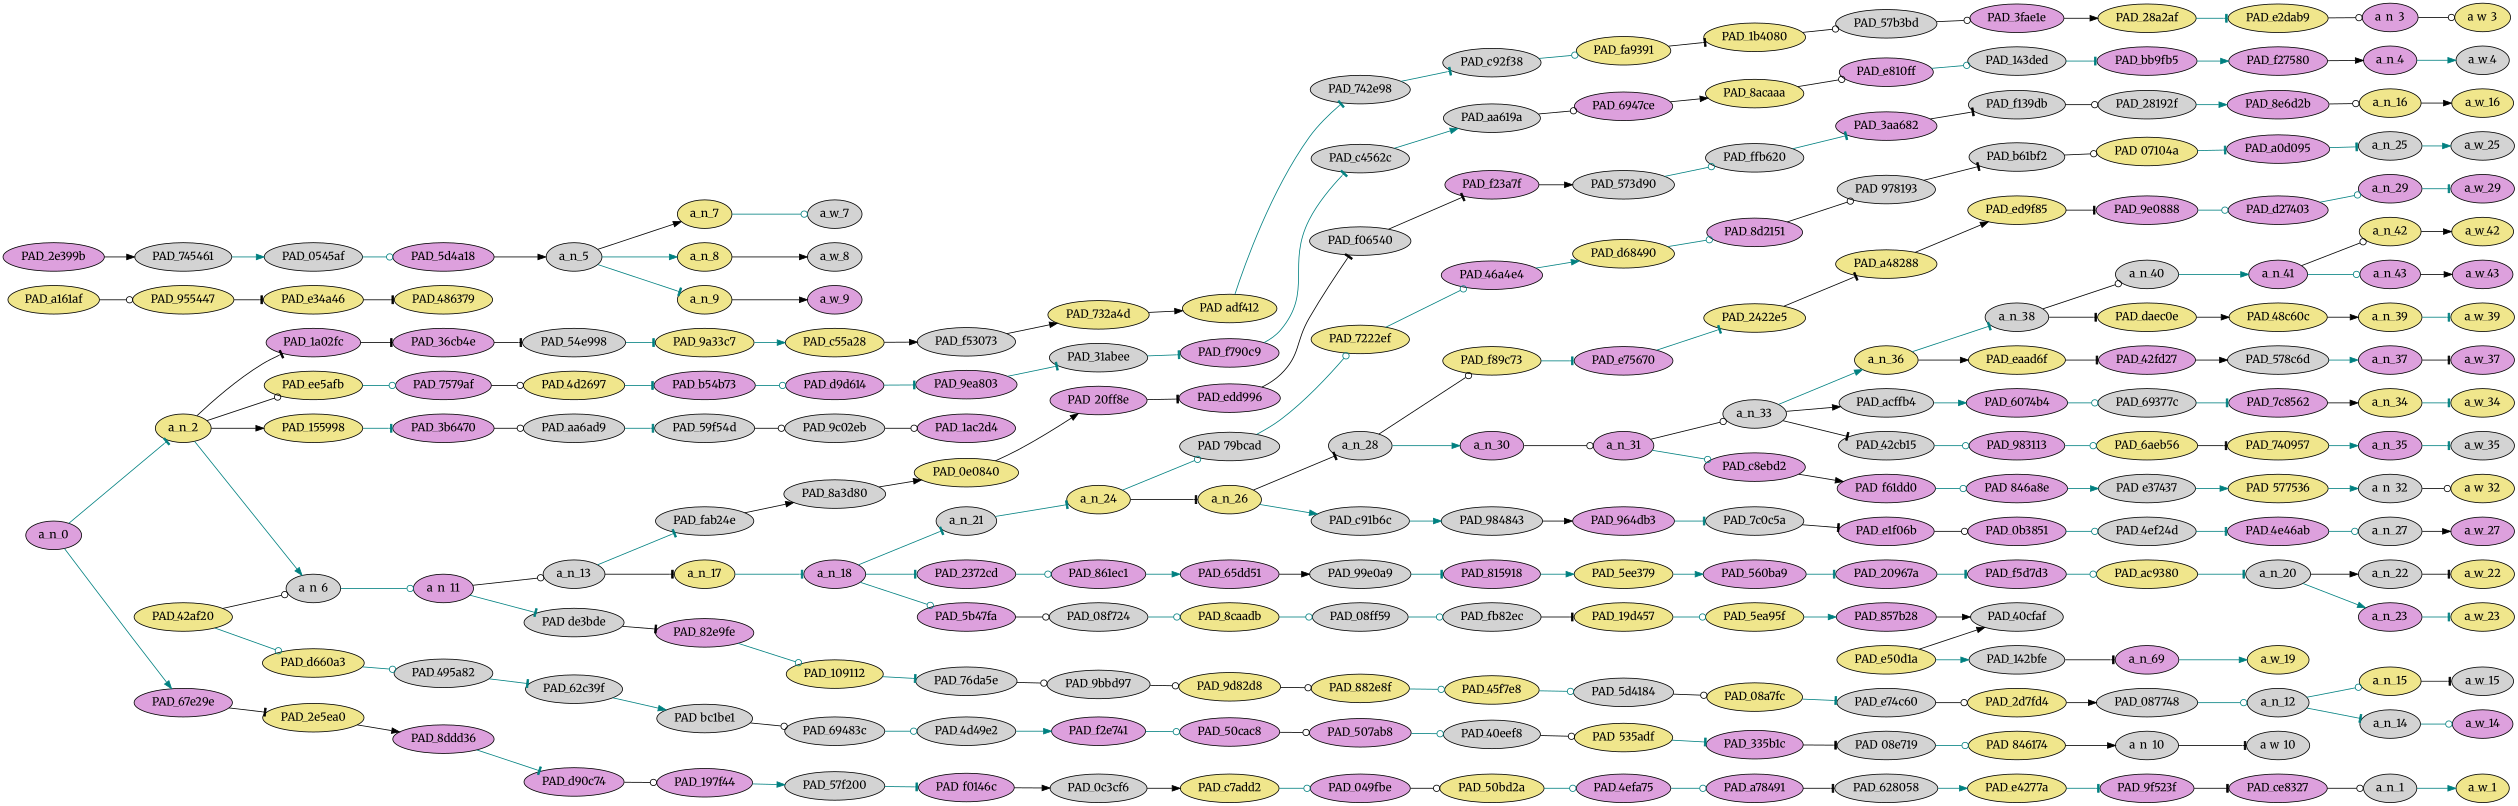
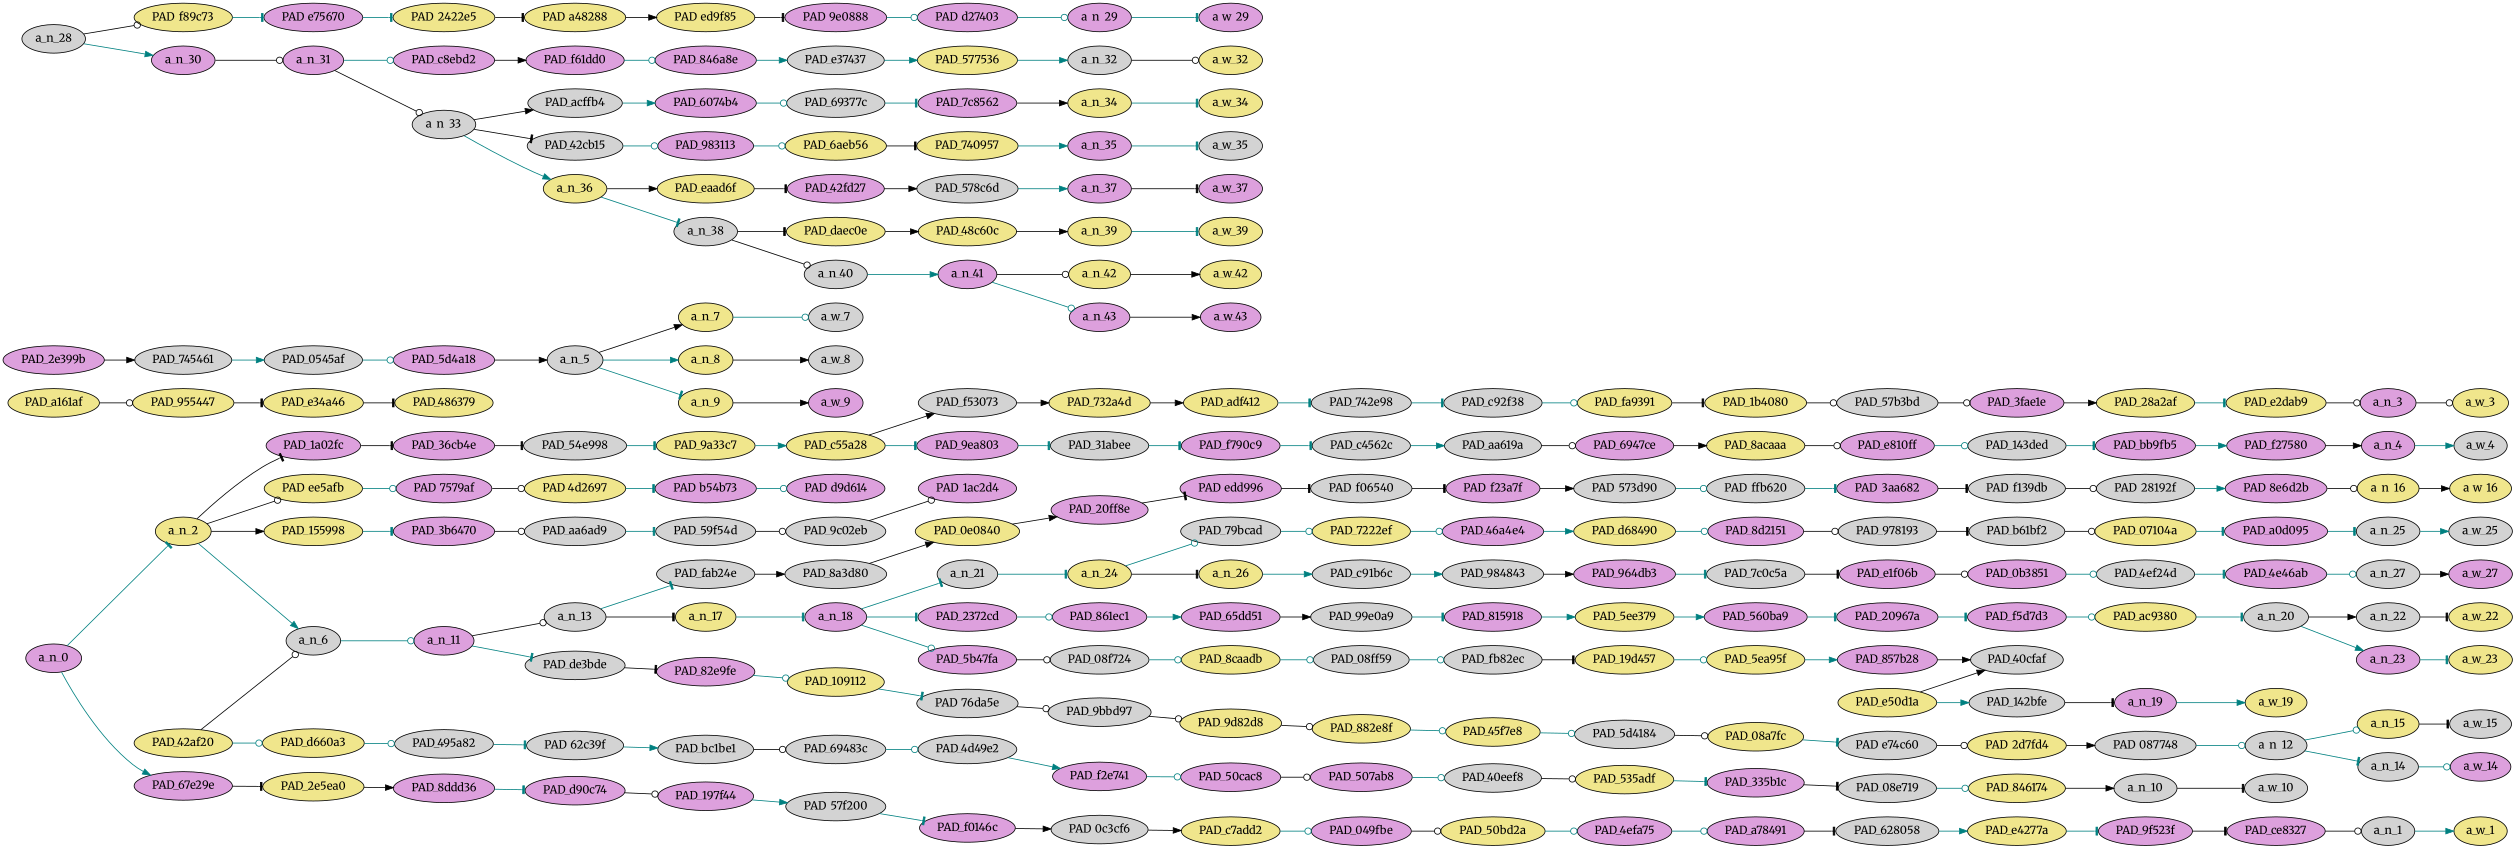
(898, 385) -> (899, 446)
(1293, 473) -> none
(2147, 660) -> (2145, 703)
